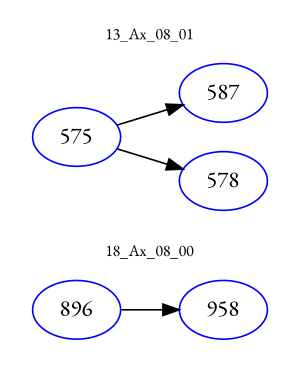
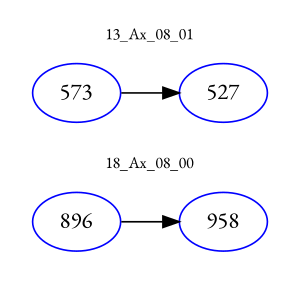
(223, 93) -> (223, 93)
(77, 137) -> (77, 93)
(223, 181) -> none
